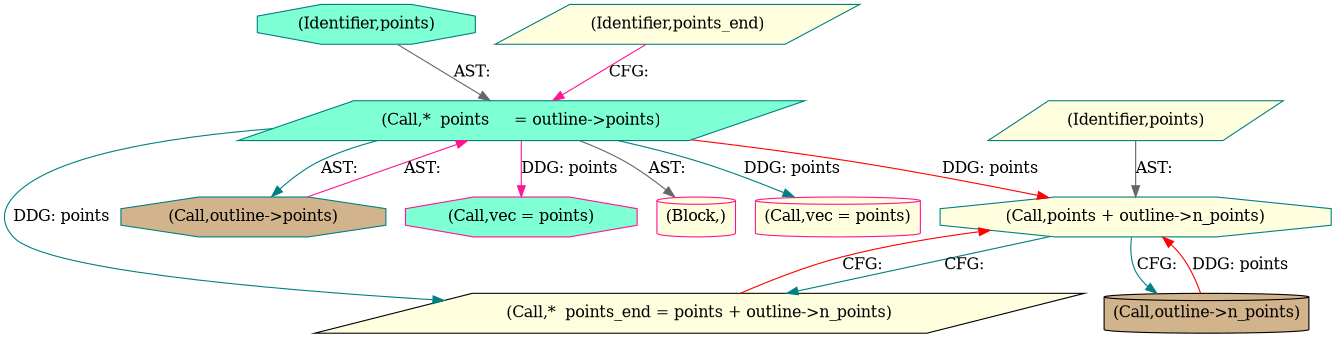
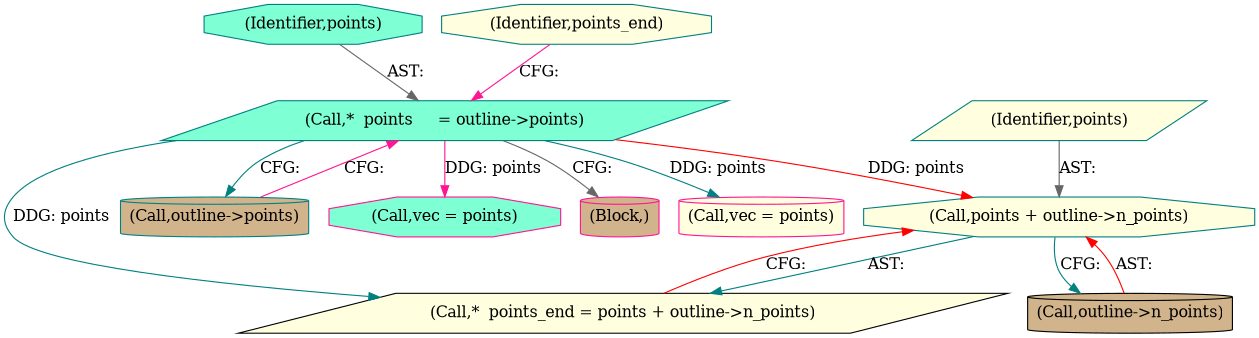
(677, 24) -> (577, 24)
(342, 169) -> (283, 169)
(425, 169) -> (367, 169)
(670, 169) -> (595, 169)
(253, 217) -> (215, 217)
(696, 217) -> (620, 217)
(967, 265) -> (889, 265)
(1241, 265) -> (1137, 265)
